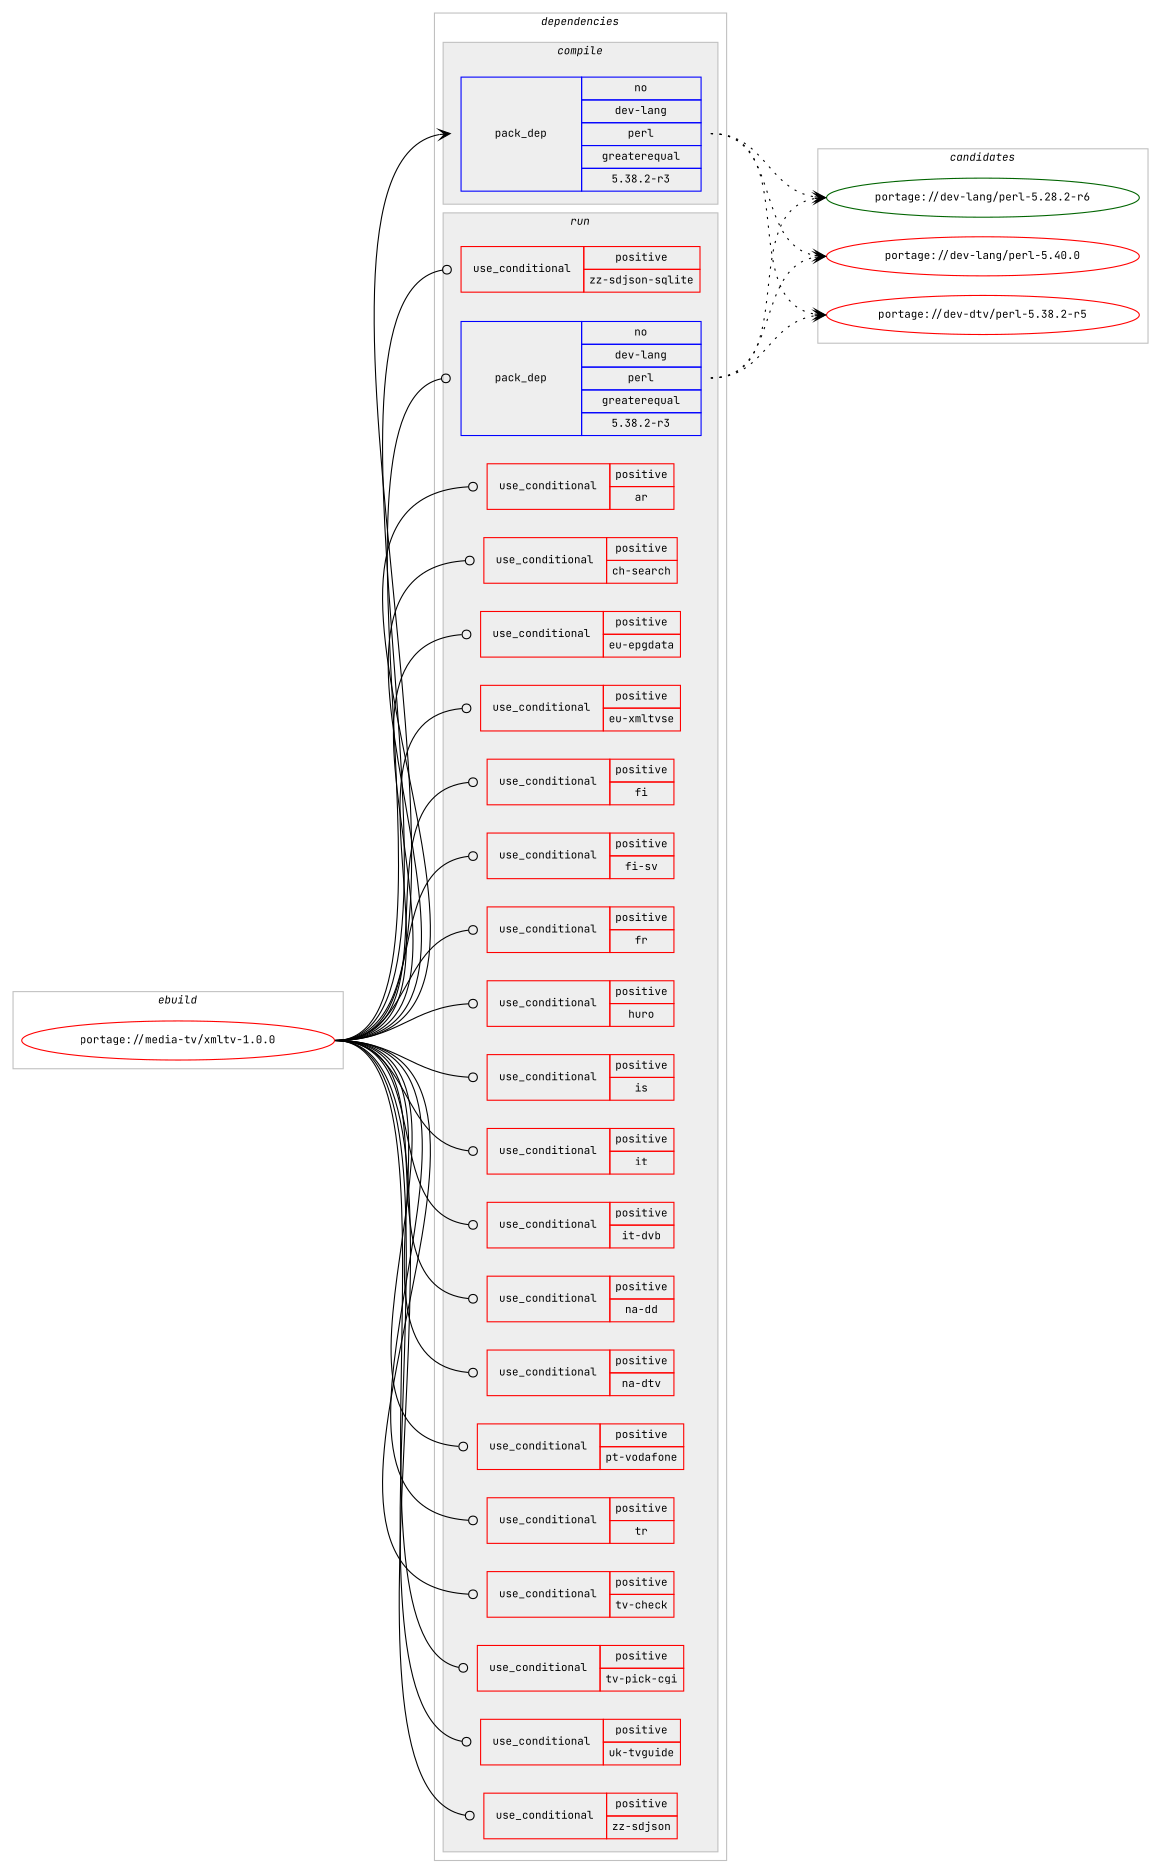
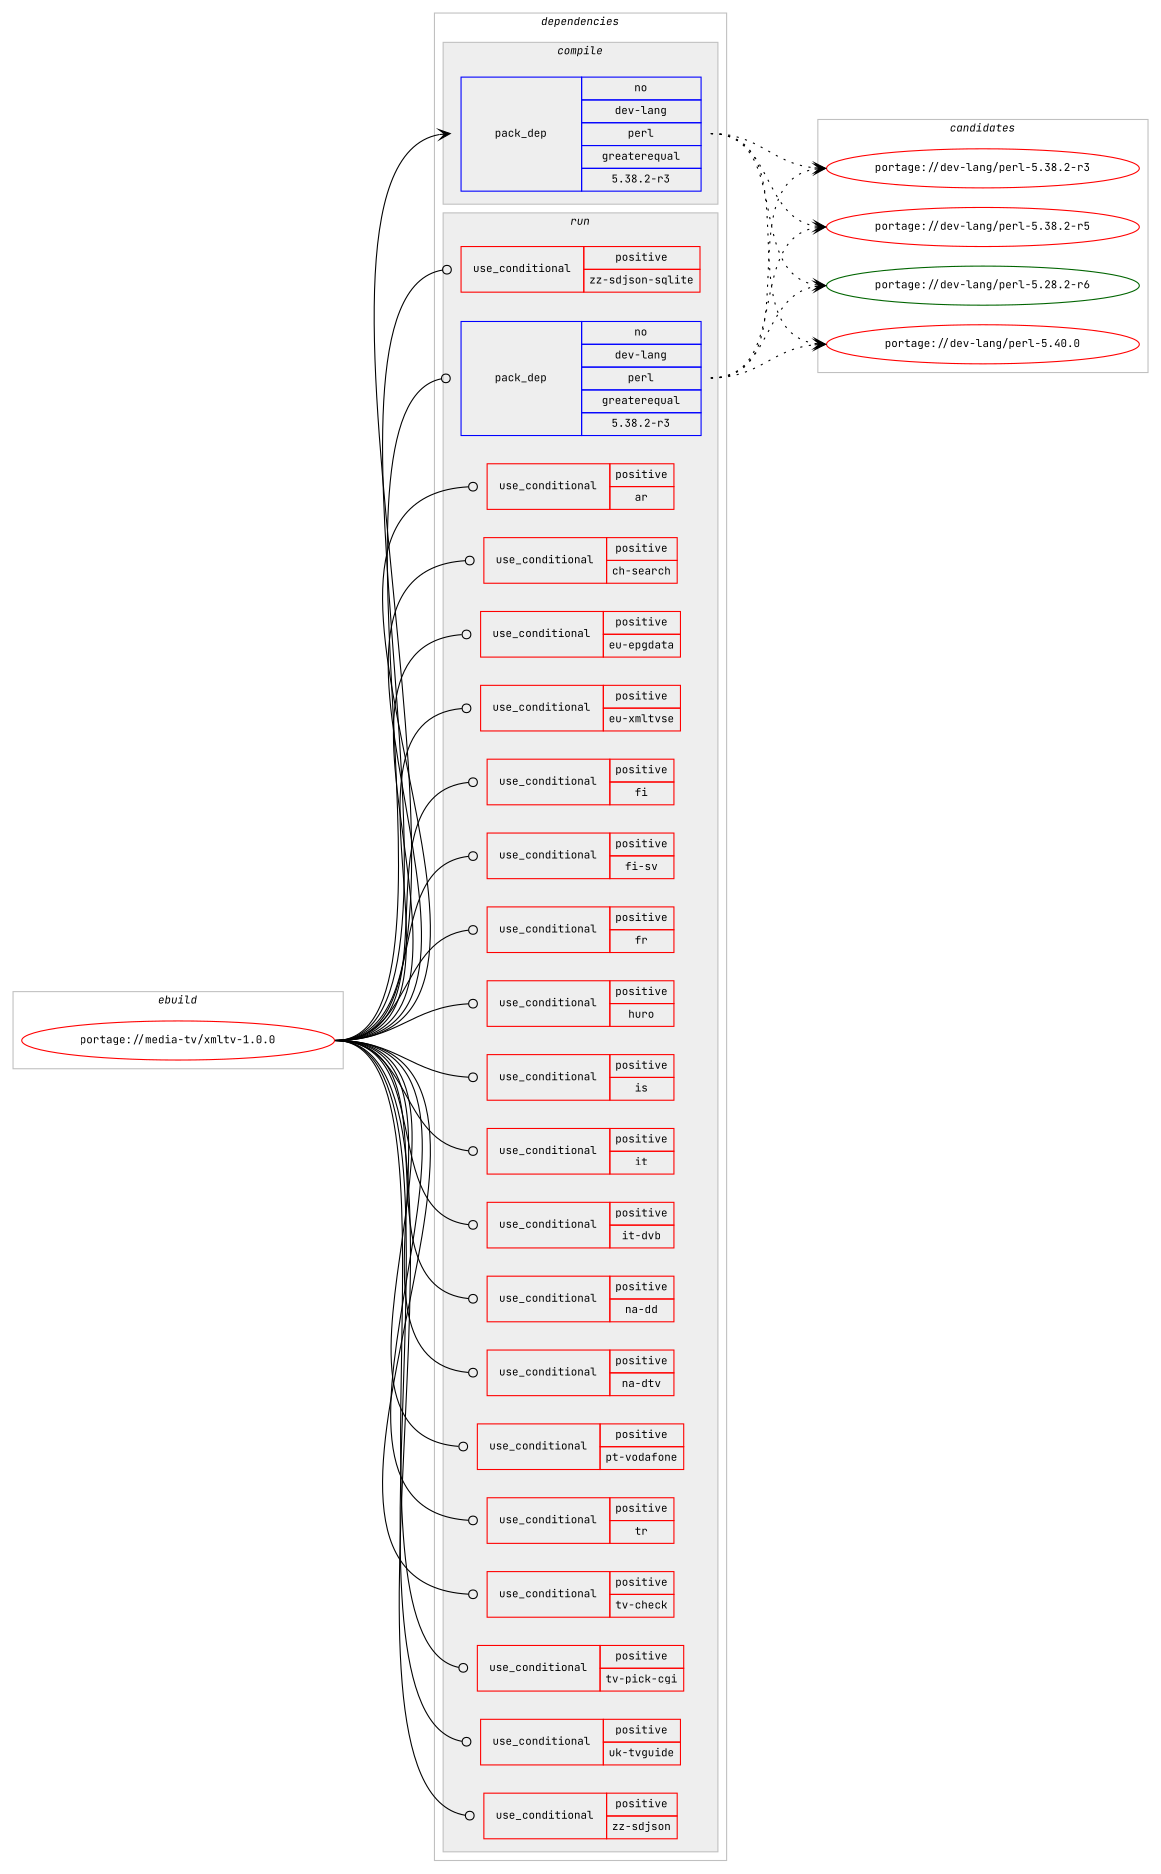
none -> (983, 168)
(983, 315) -> (983, 227)
